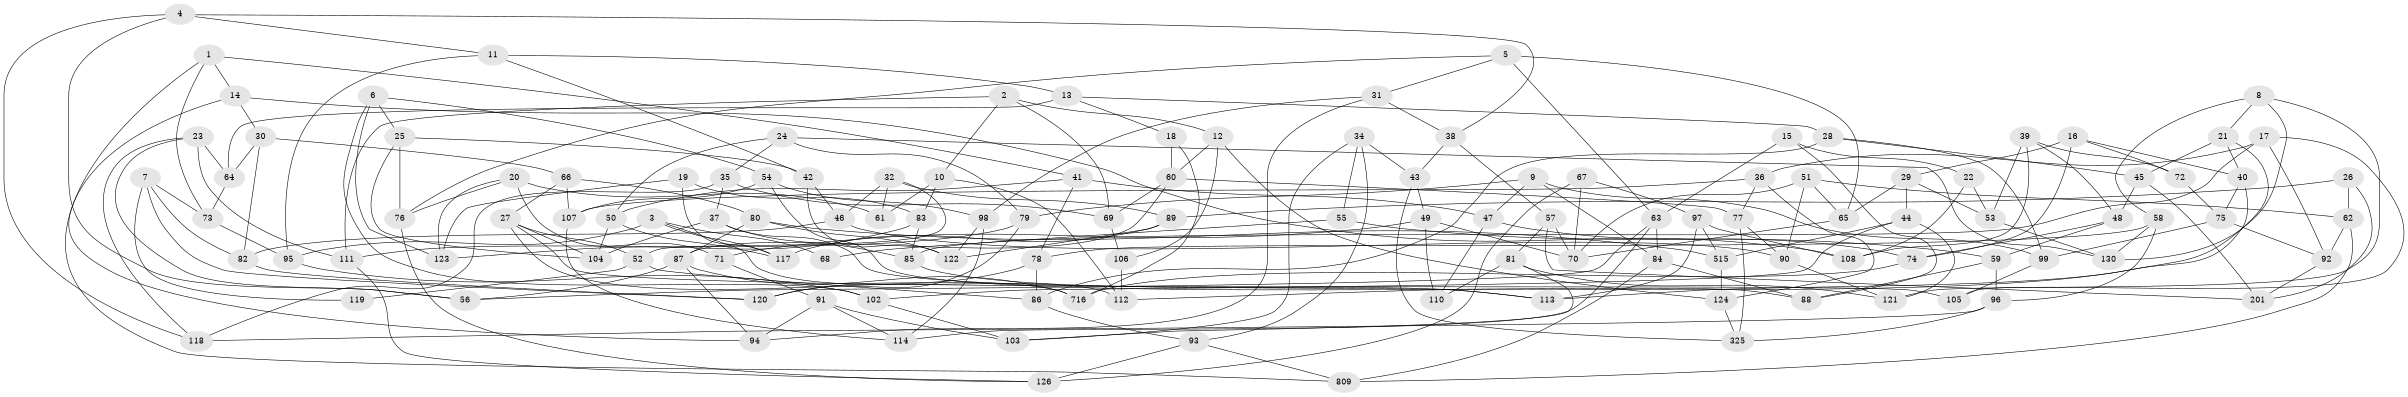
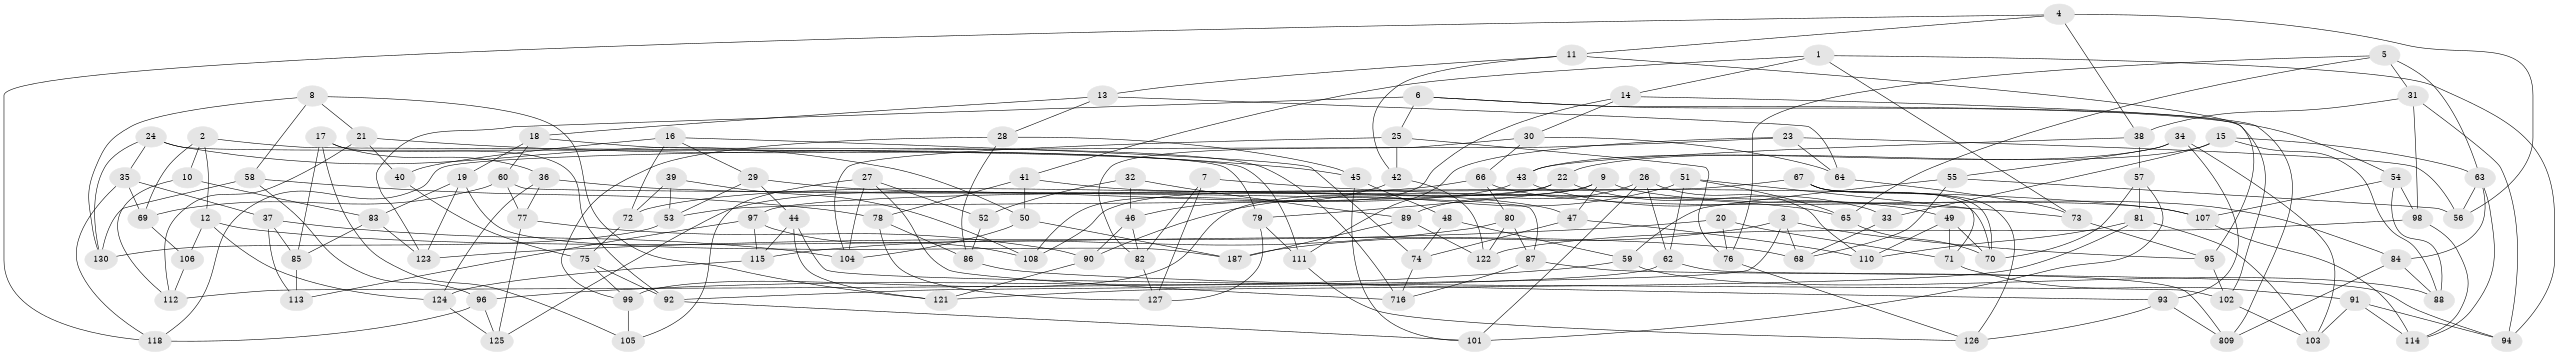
none -> (499, 157)
(1195, 157) -> (1002, 241)
(2078, 172) -> none
none -> (1915, 193)
(533, 200) -> (1032, 189)
none -> (1814, 216)
(880, 219) -> none
none -> (1887, 219)
(783, 260) -> (1235, 260)
(1721, 260) -> (758, 260)
(617, 280) -> (2208, 194)
(1930, 285) -> none
(357, 301) -> none
(760, 301) -> (1155, 301)
(2258, 301) -> (1475, 341)
(1738, 341) -> (497, 341)
